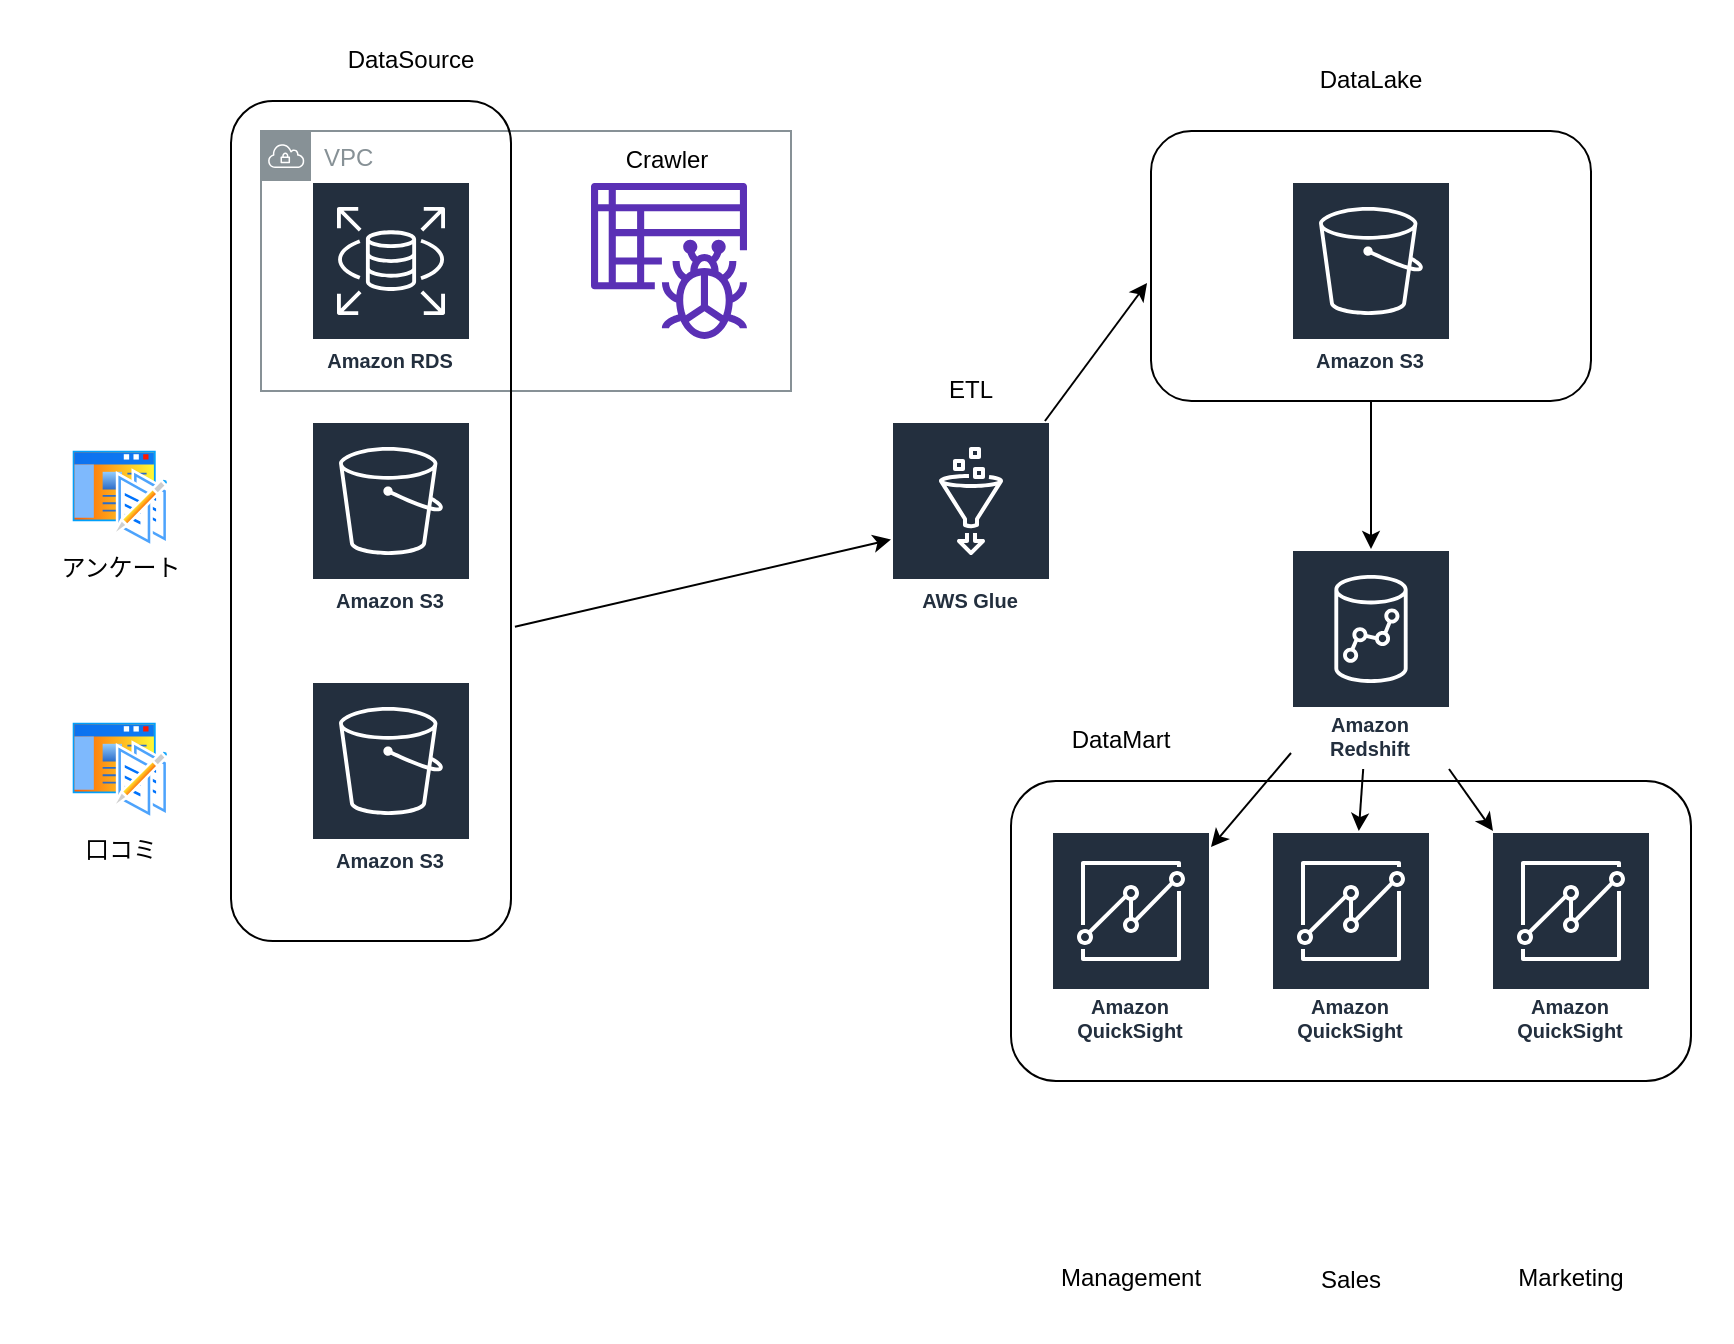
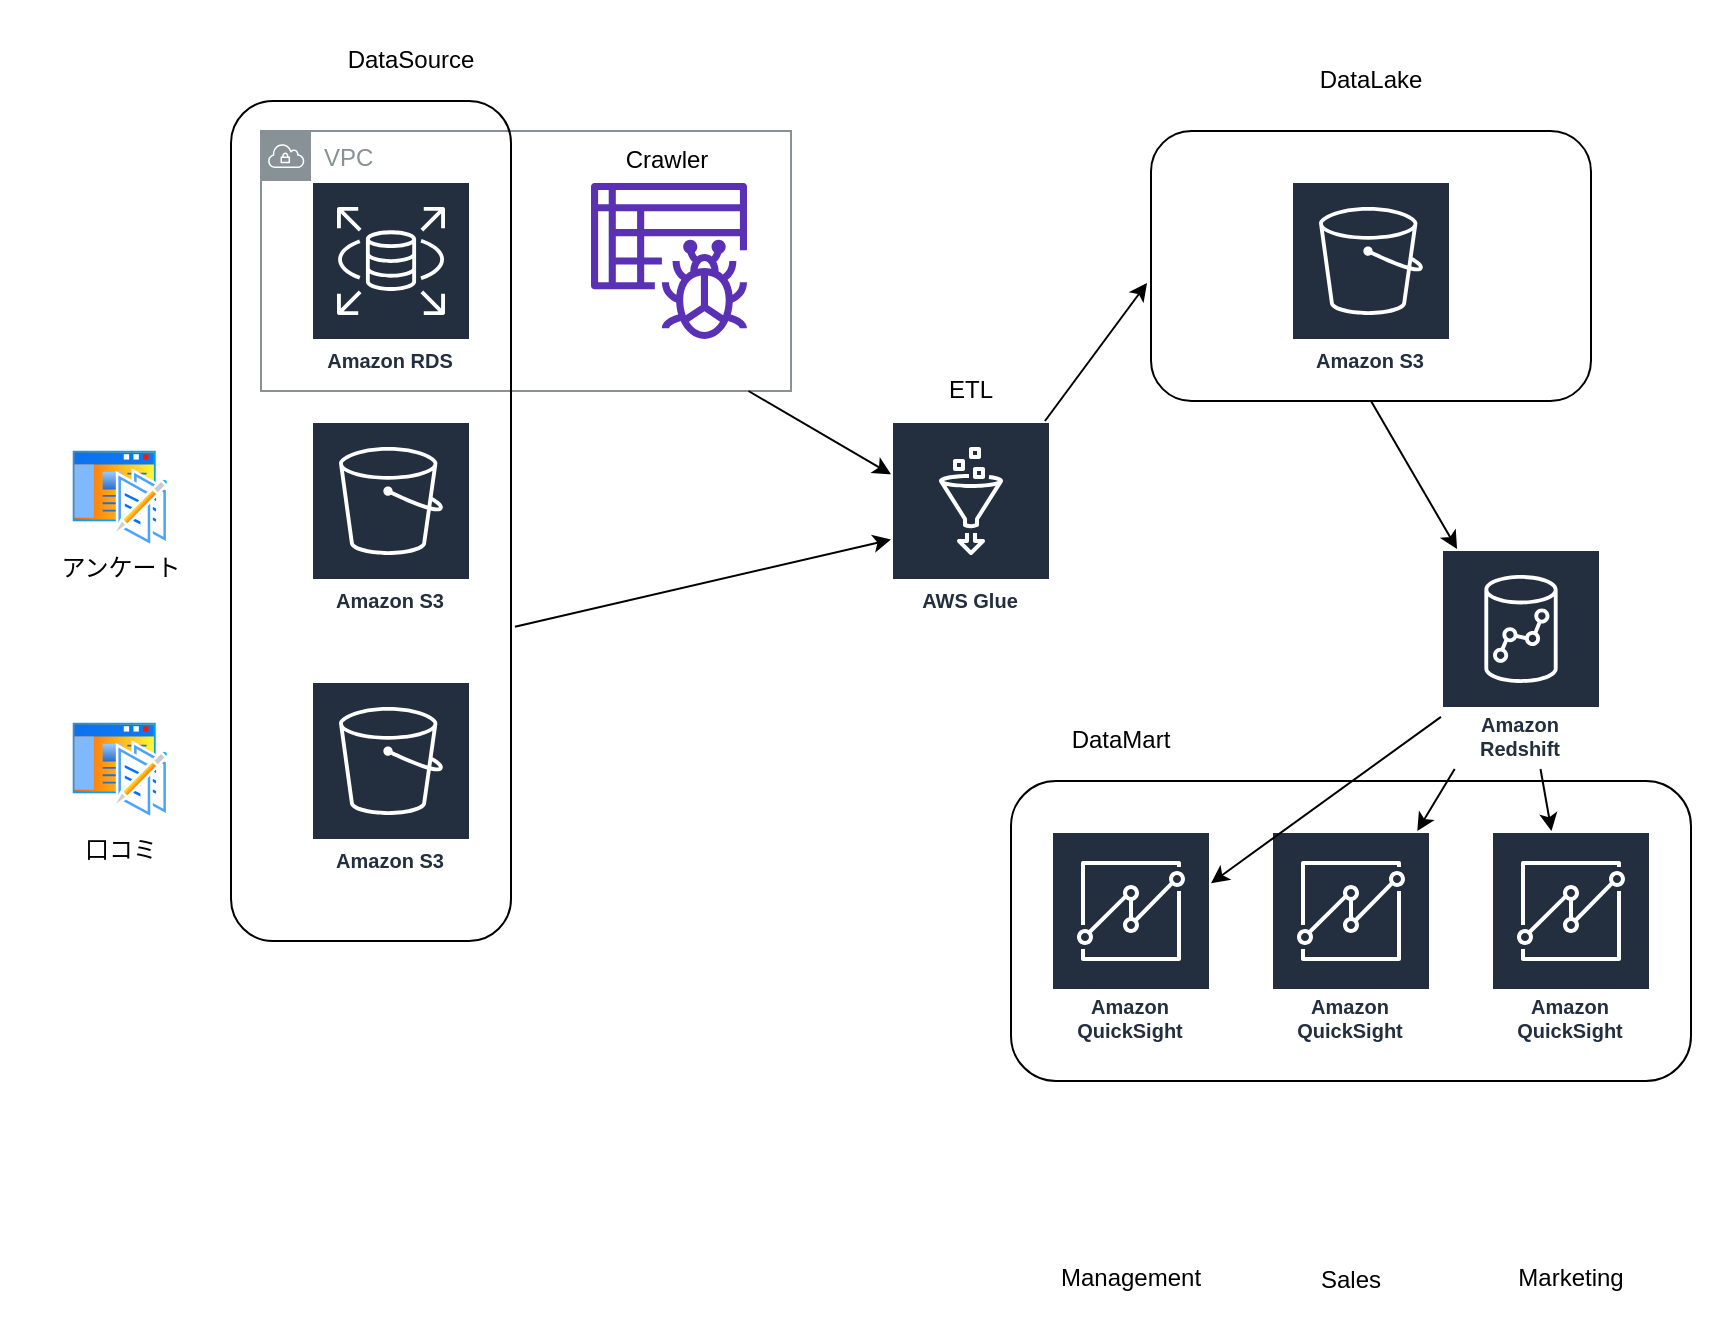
none -> (816, 430)
(1371, 659) -> (1521, 659)
